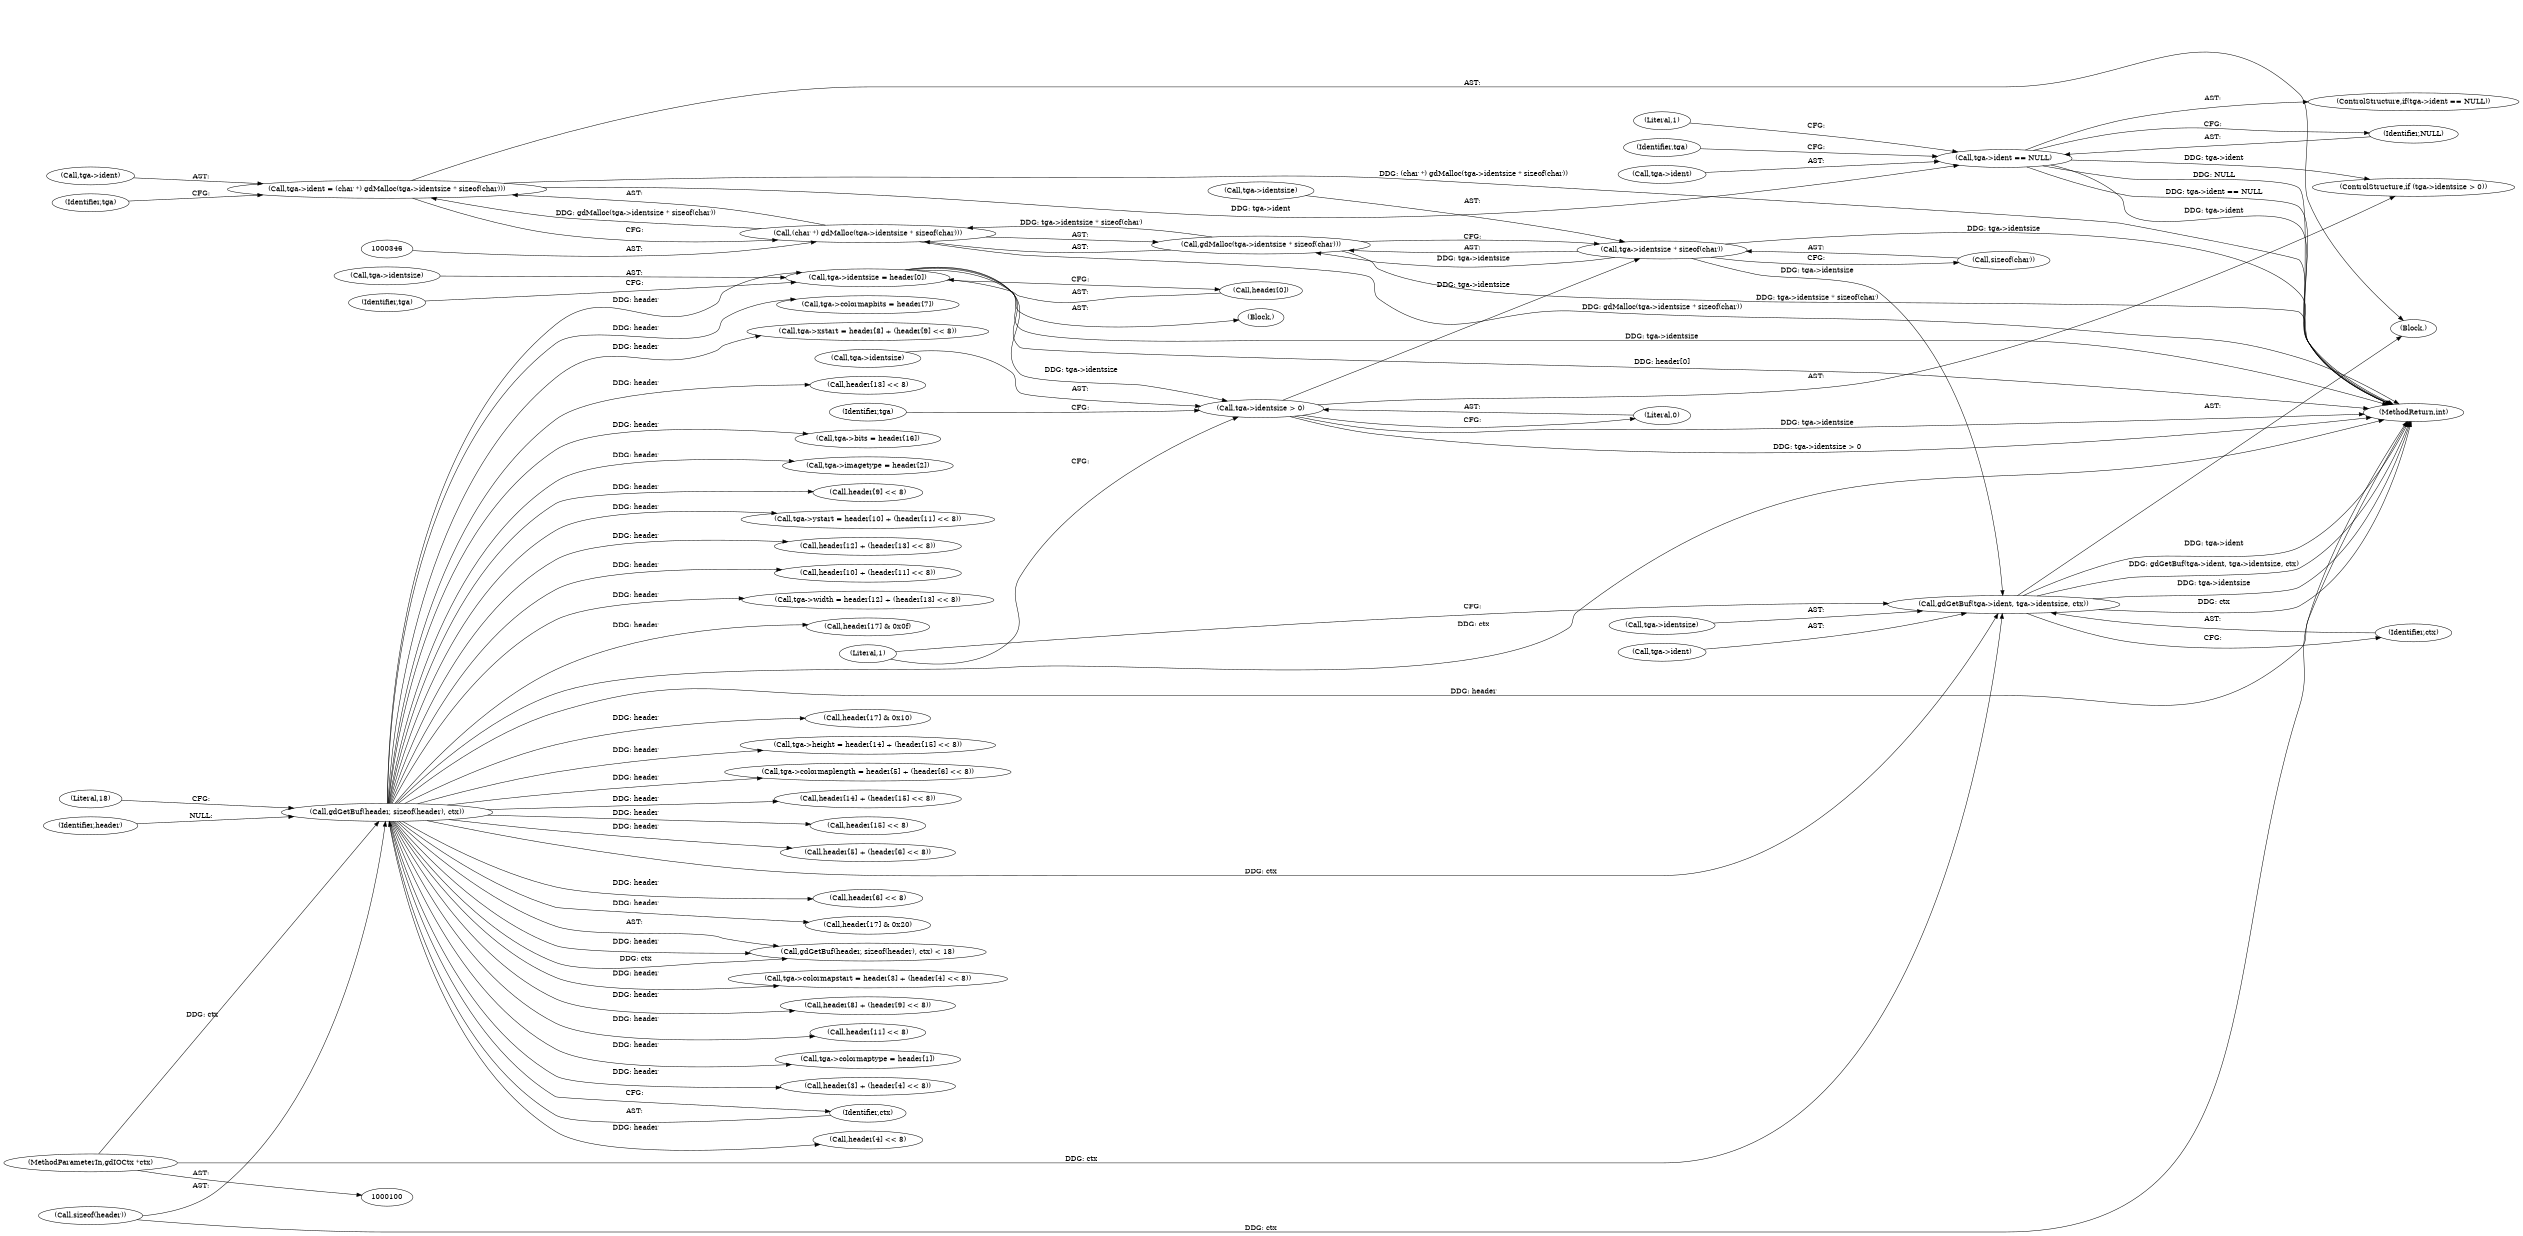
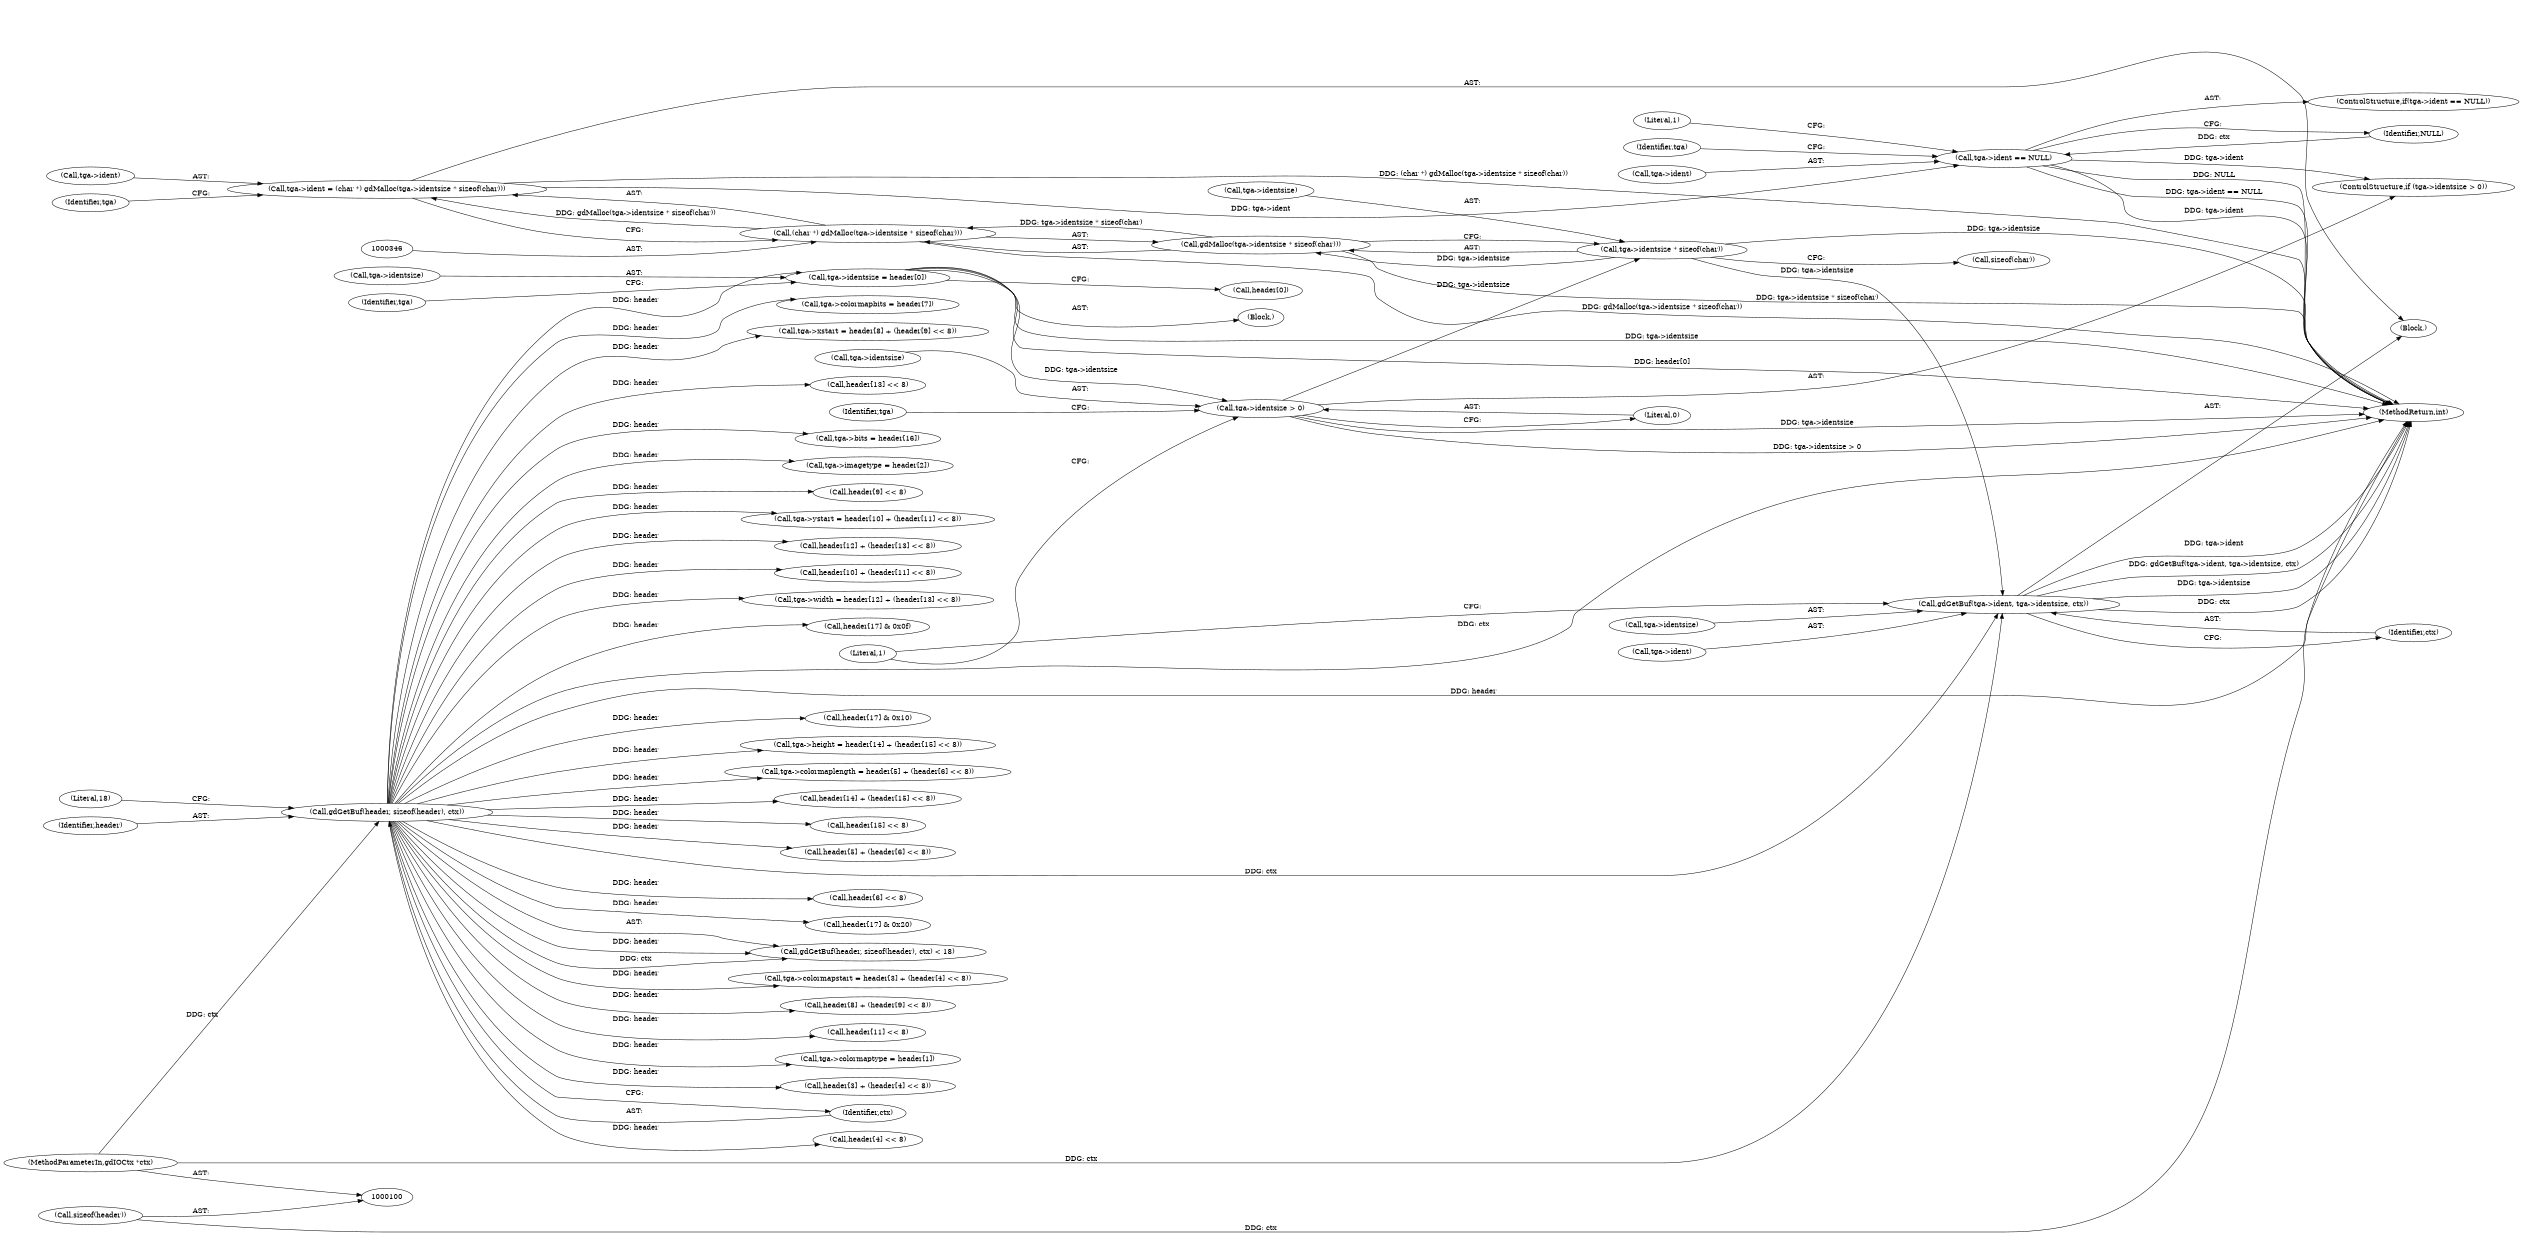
(2214, 137) -> (2214, 137)
(1855, 254) -> none
(1086, 301) -> none
(202, 816) -> (202, 816)
(316, 1060) -> (250, 1213)
